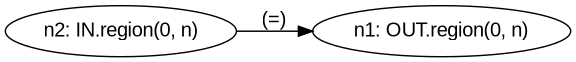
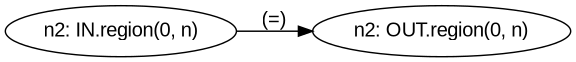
(442, 31) -> (442, 31)
